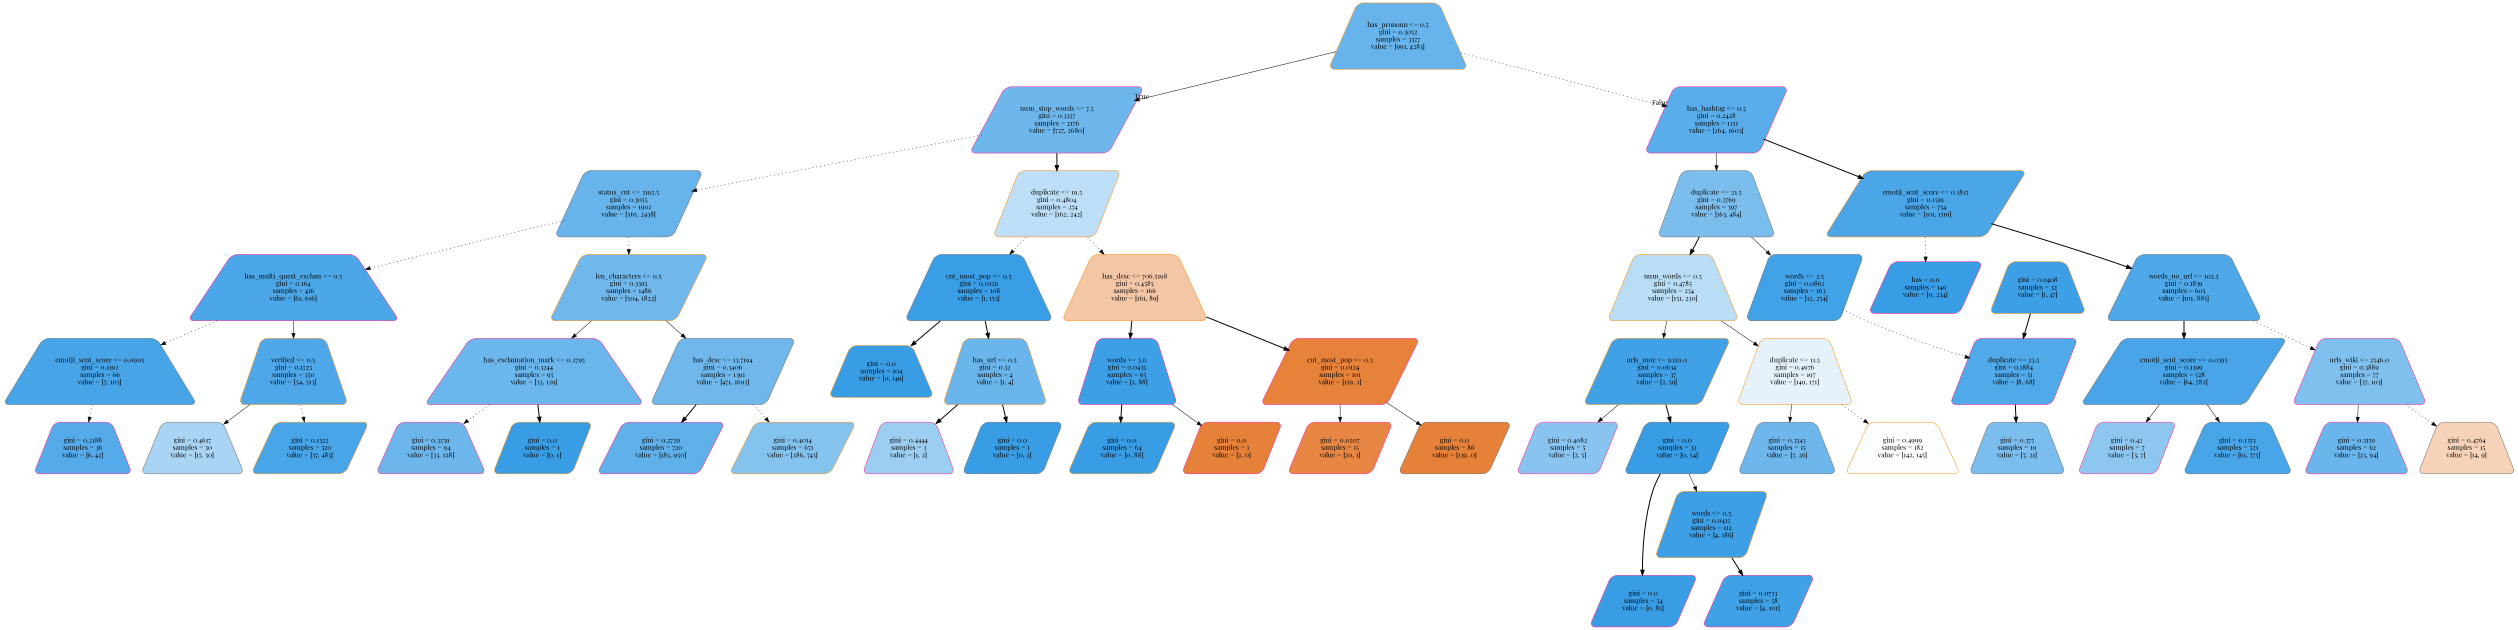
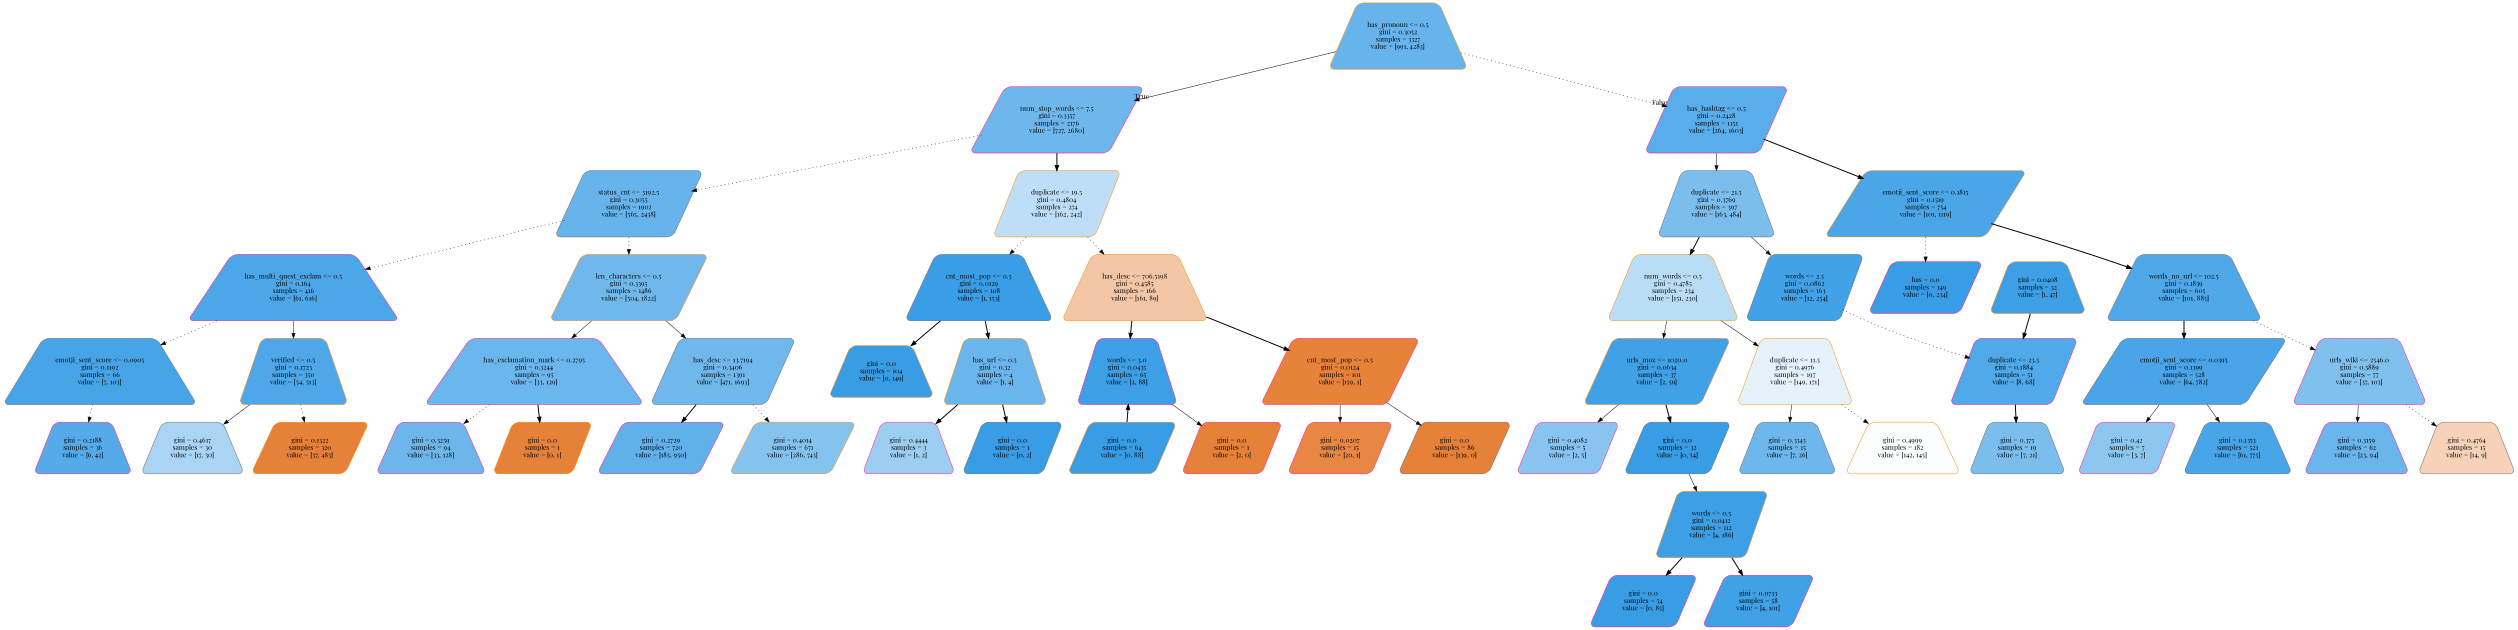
(1121, 411) -> (1128, 416)
(310, 448) -> (310, 448)
(543, 448) -> (543, 448)
(1646, 521) -> (1676, 565)
